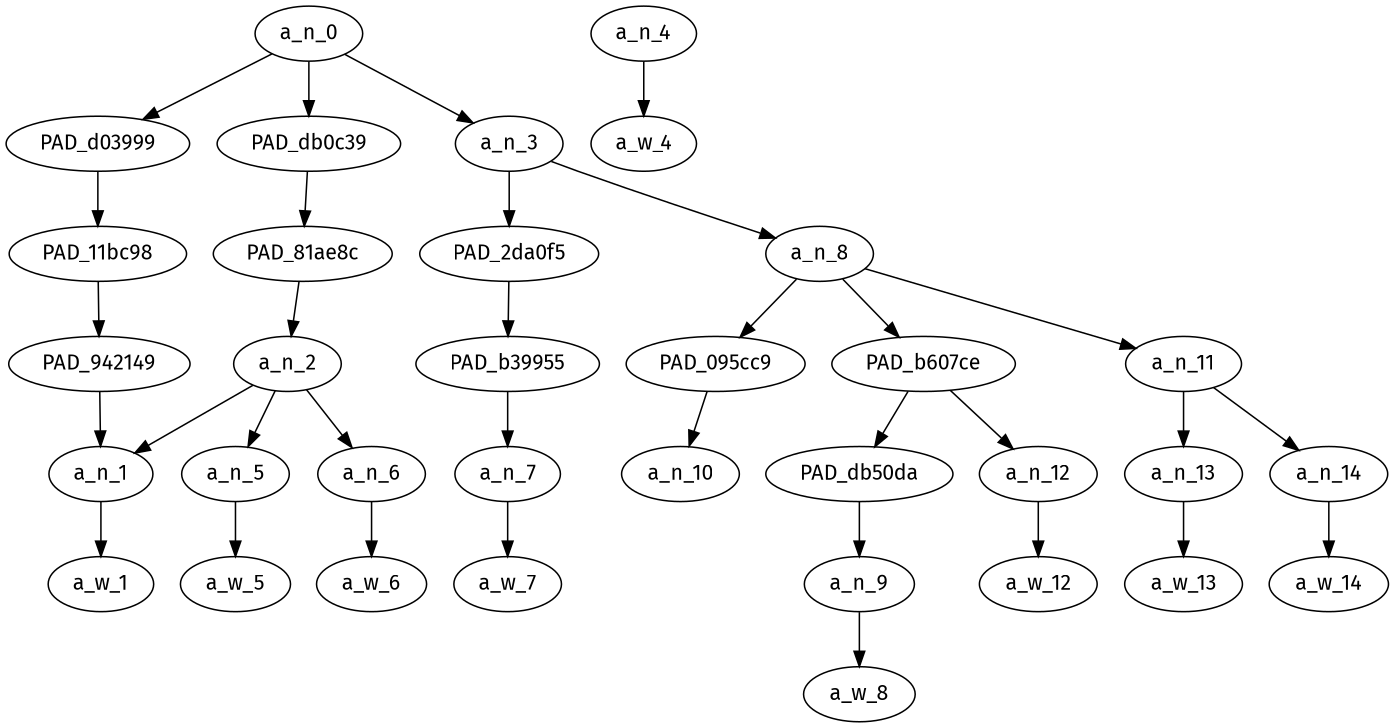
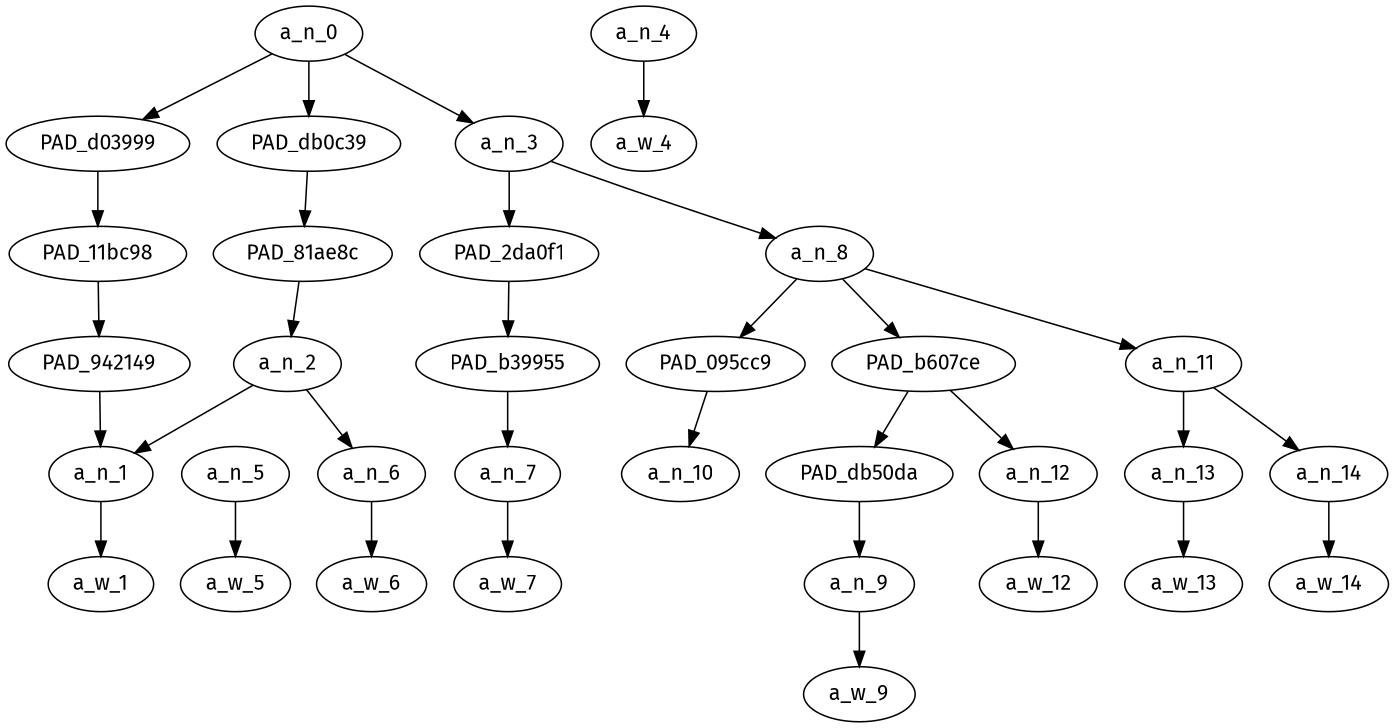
(509, 254) -> (509, 254)
(265, 412) -> none
(859, 694) -> (859, 694)
